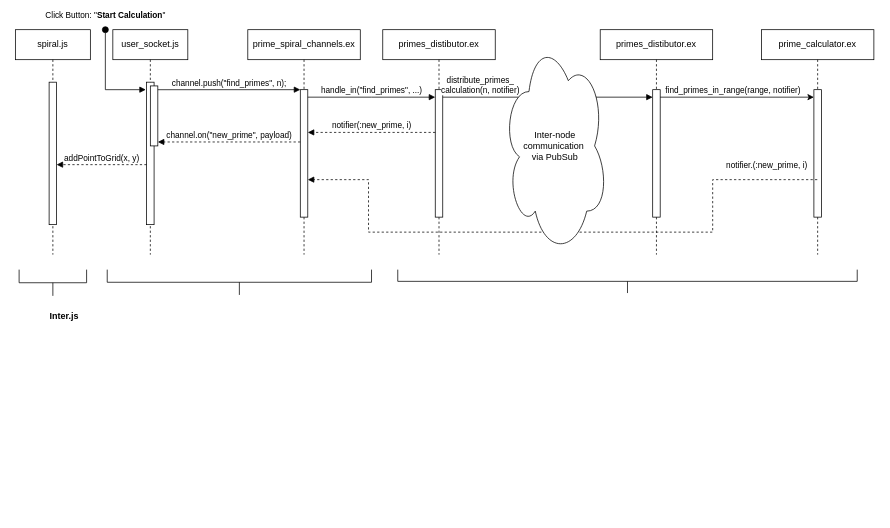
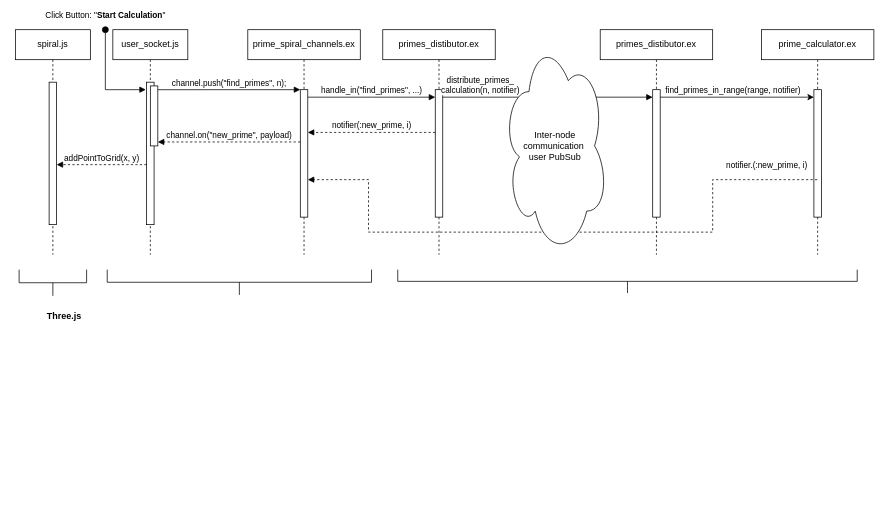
(555, 146) -> (555, 146)
(65, 317) -> (65, 317)
